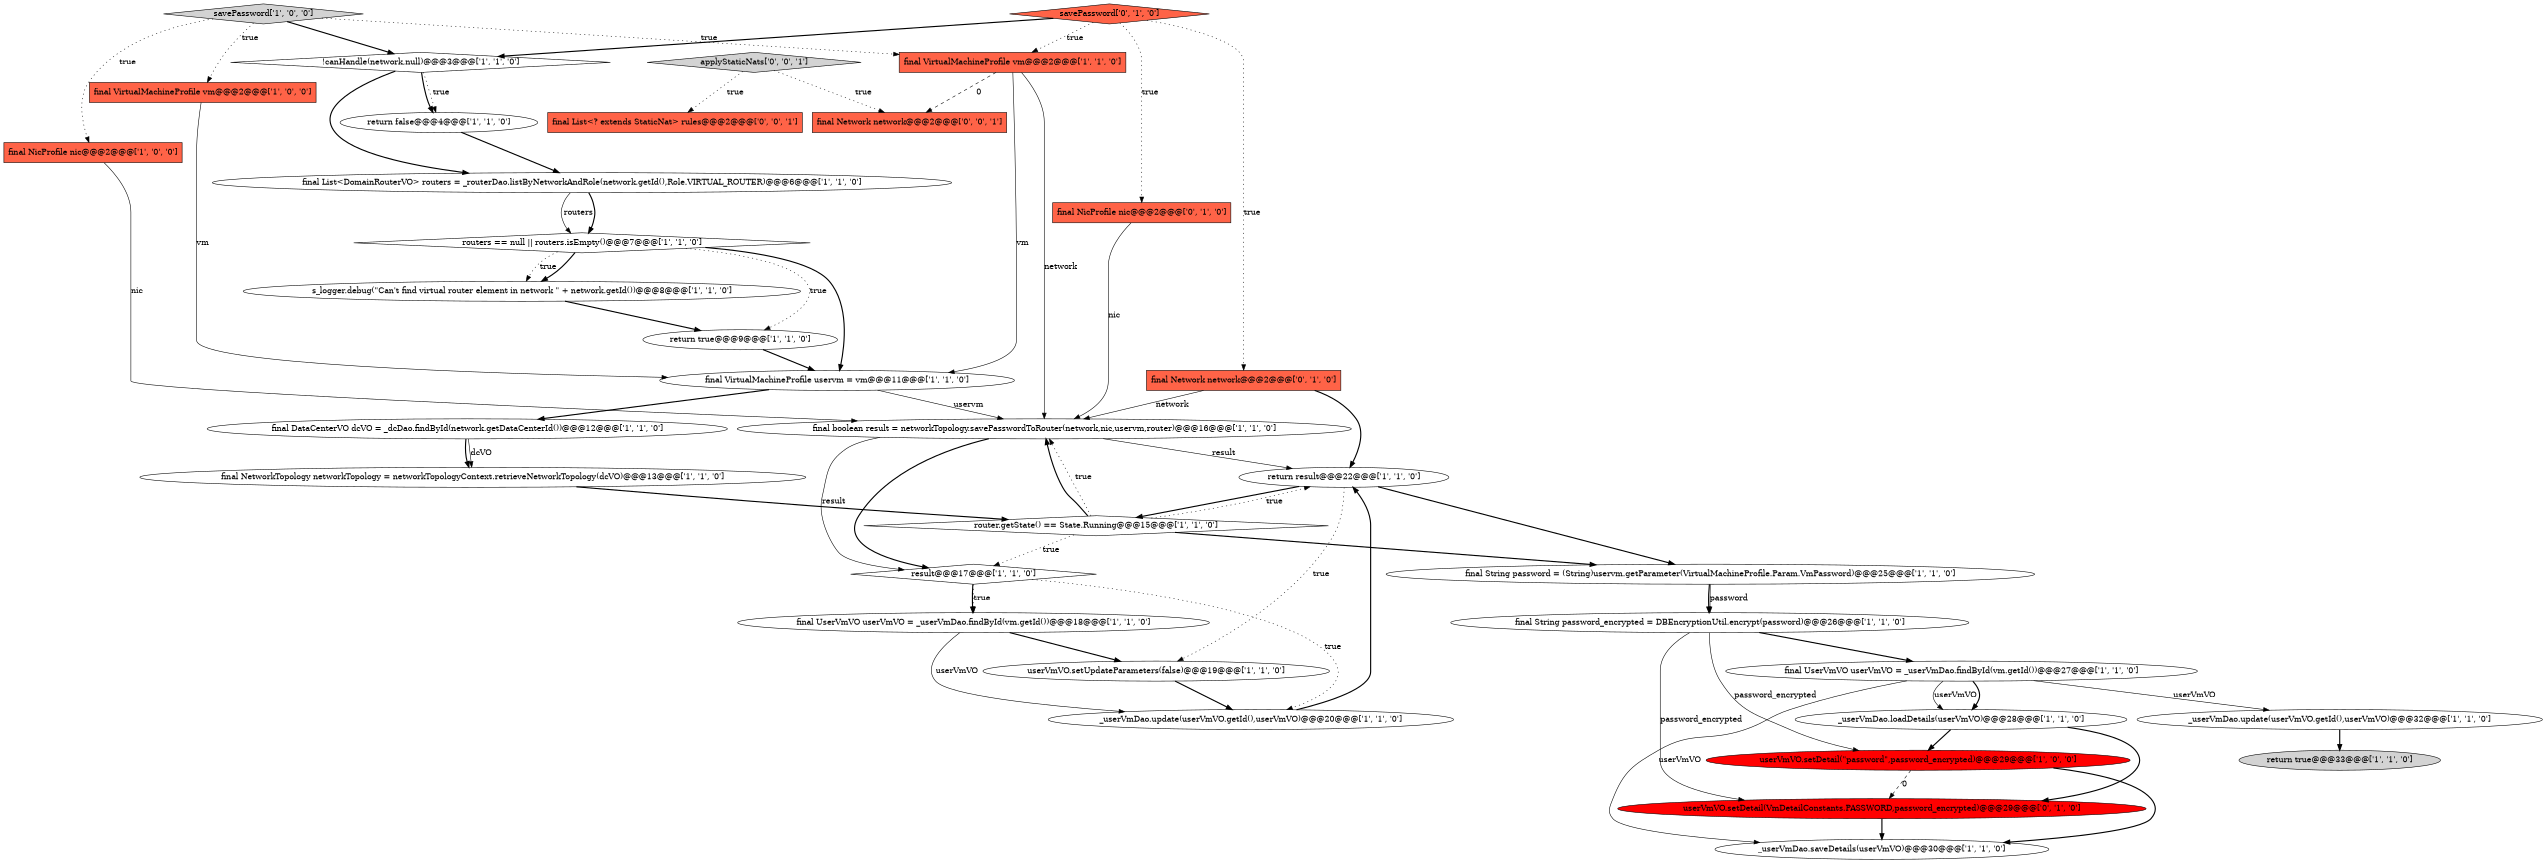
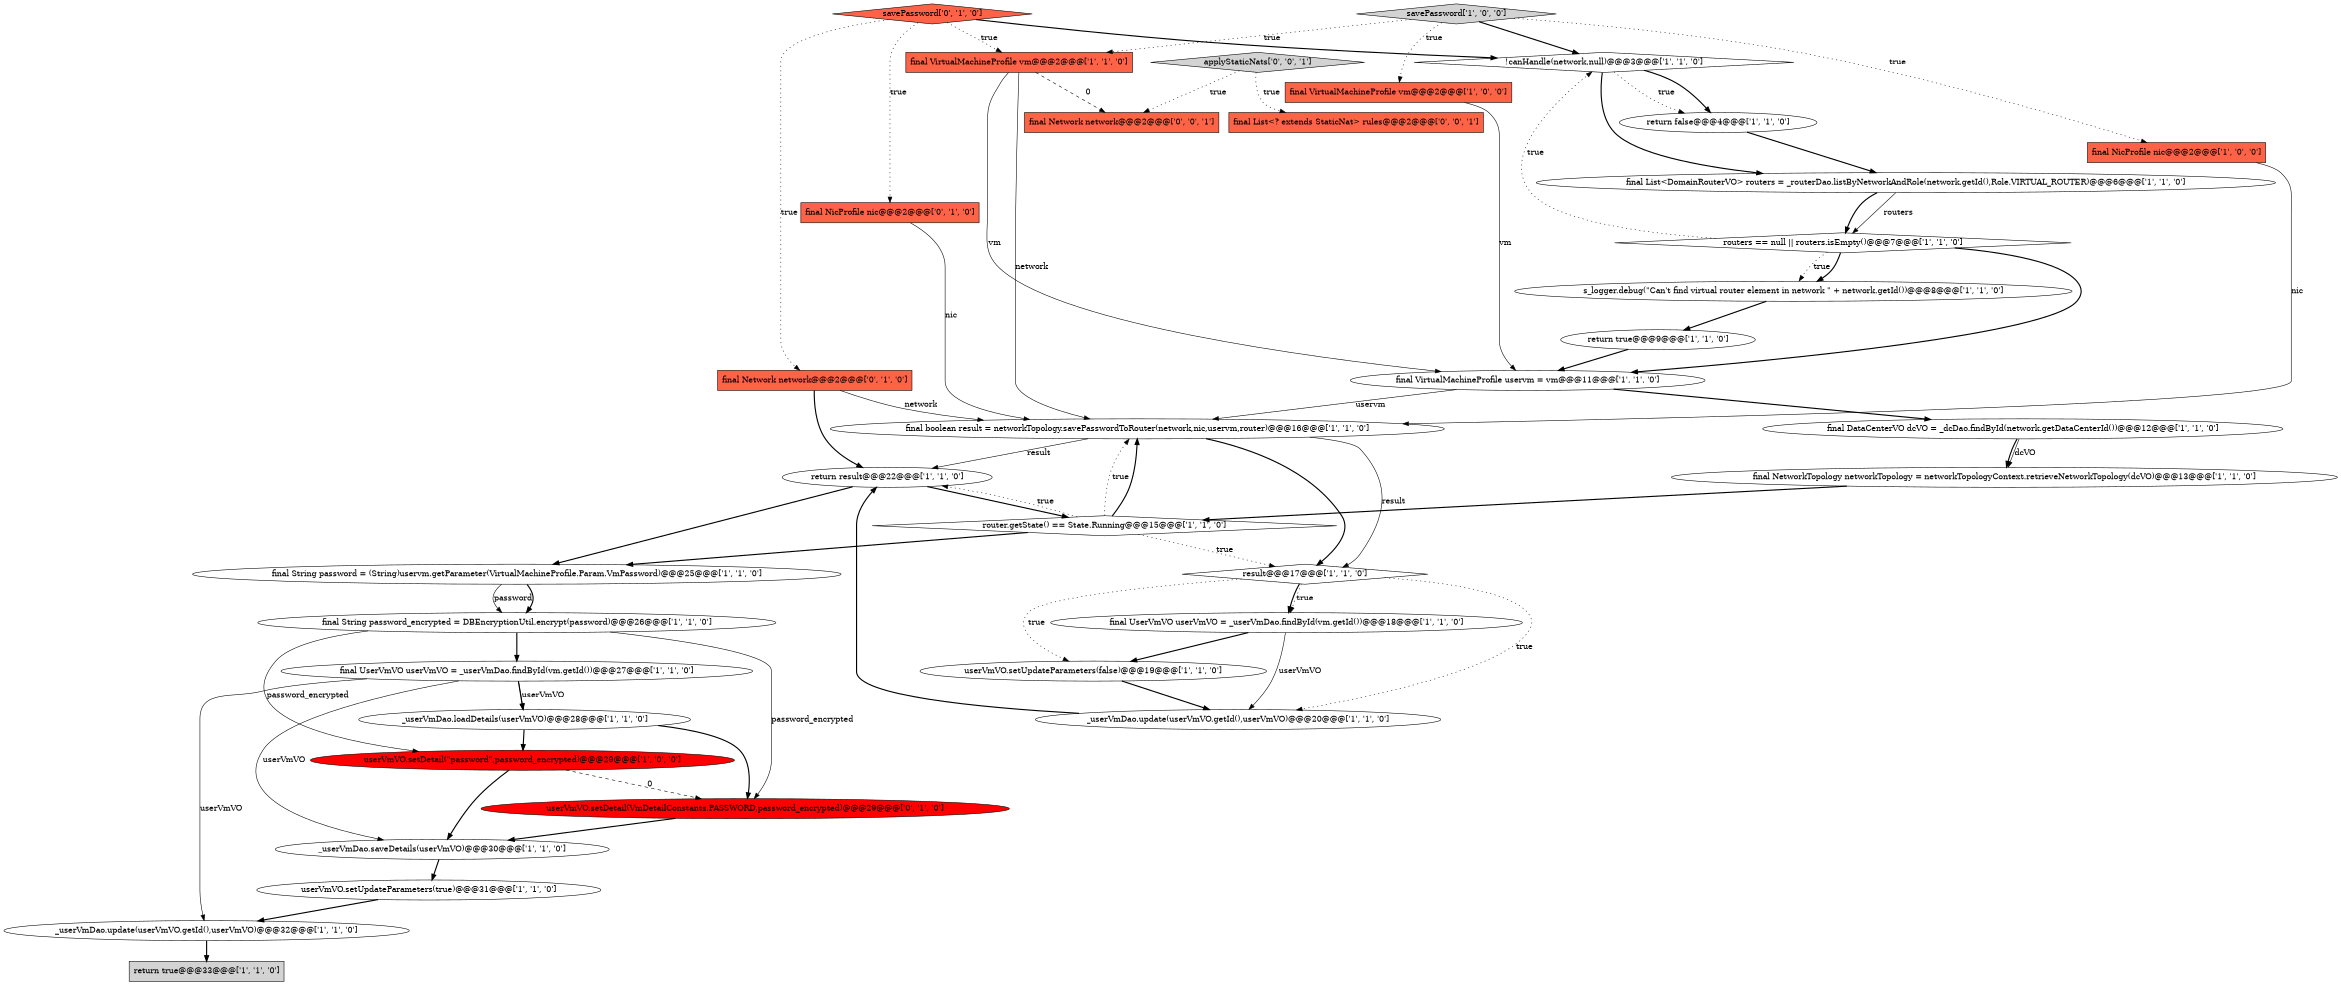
(781, 266) -> (1551, 207)
(1286, 591) -> (1100, 594)
(2340, 760) -> (207, 971)
none -> (429, 890)
